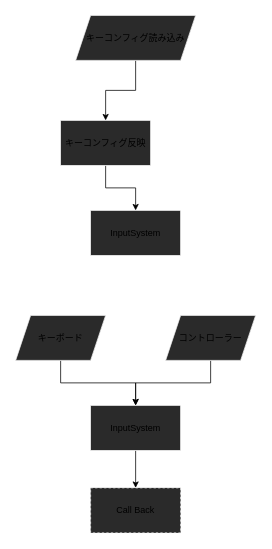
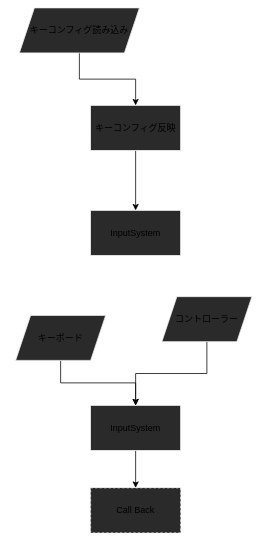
(135, 38) -> (79, 30)
(105, 143) -> (135, 128)
(210, 338) -> (207, 319)
